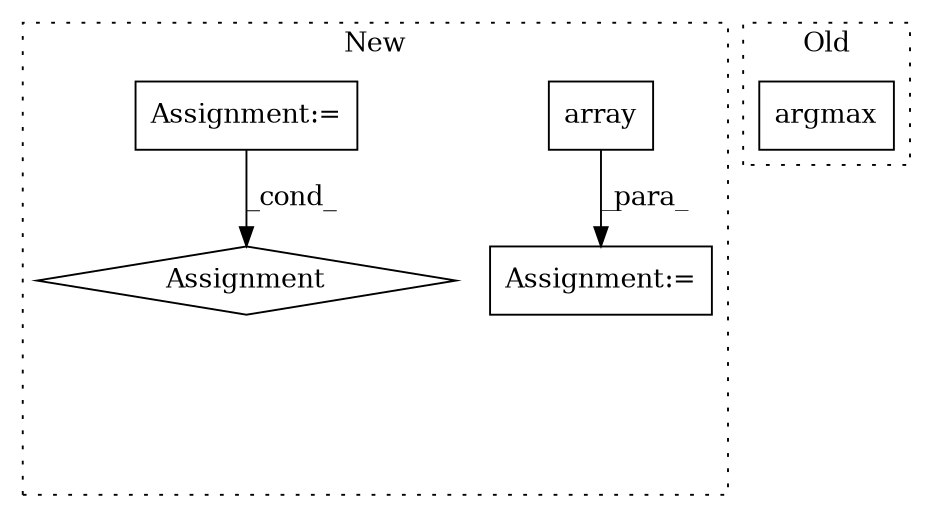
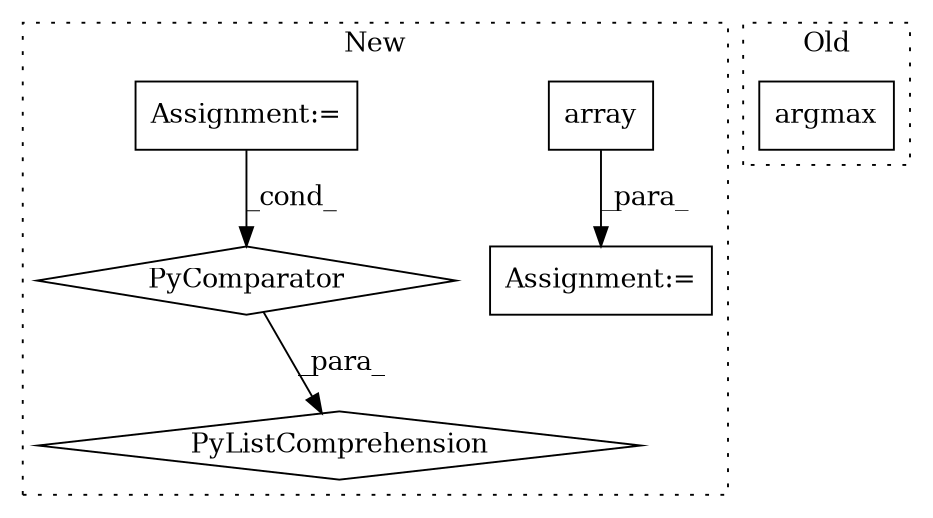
(246, 281) -> (246, 281)
none -> (339, 446)
